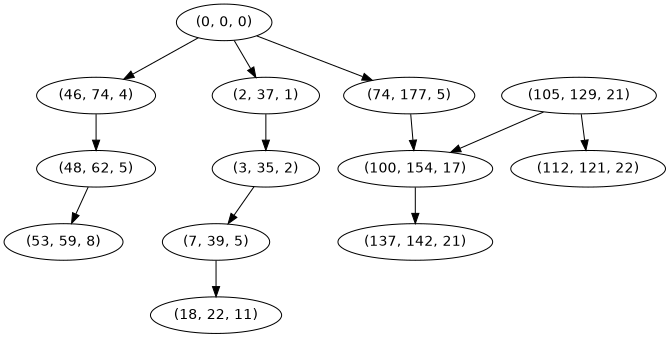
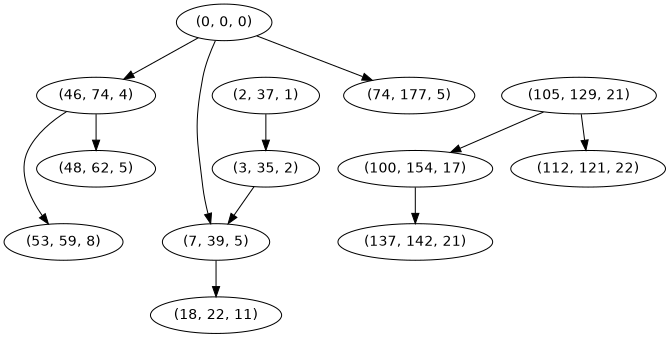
(242, 55) -> (197, 126)
(412, 127) -> none
(82, 201) -> (26, 157)
